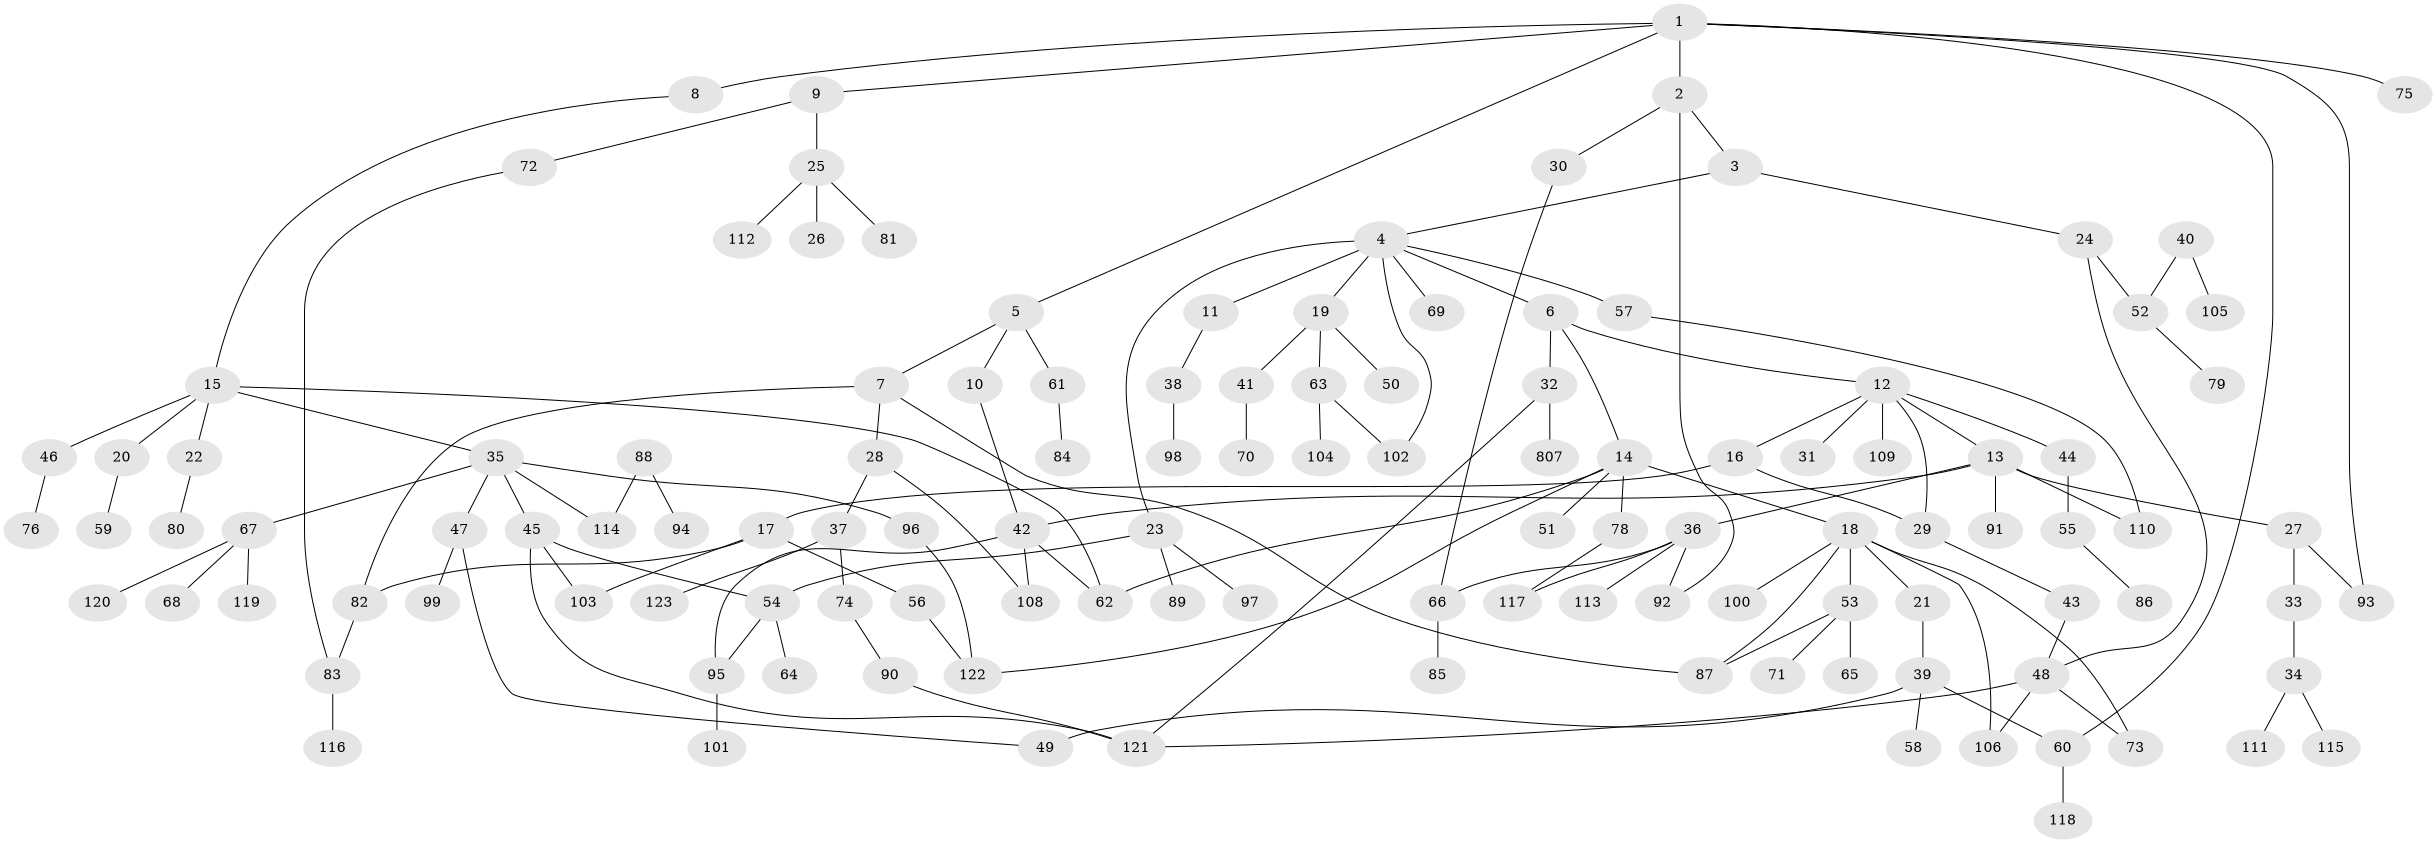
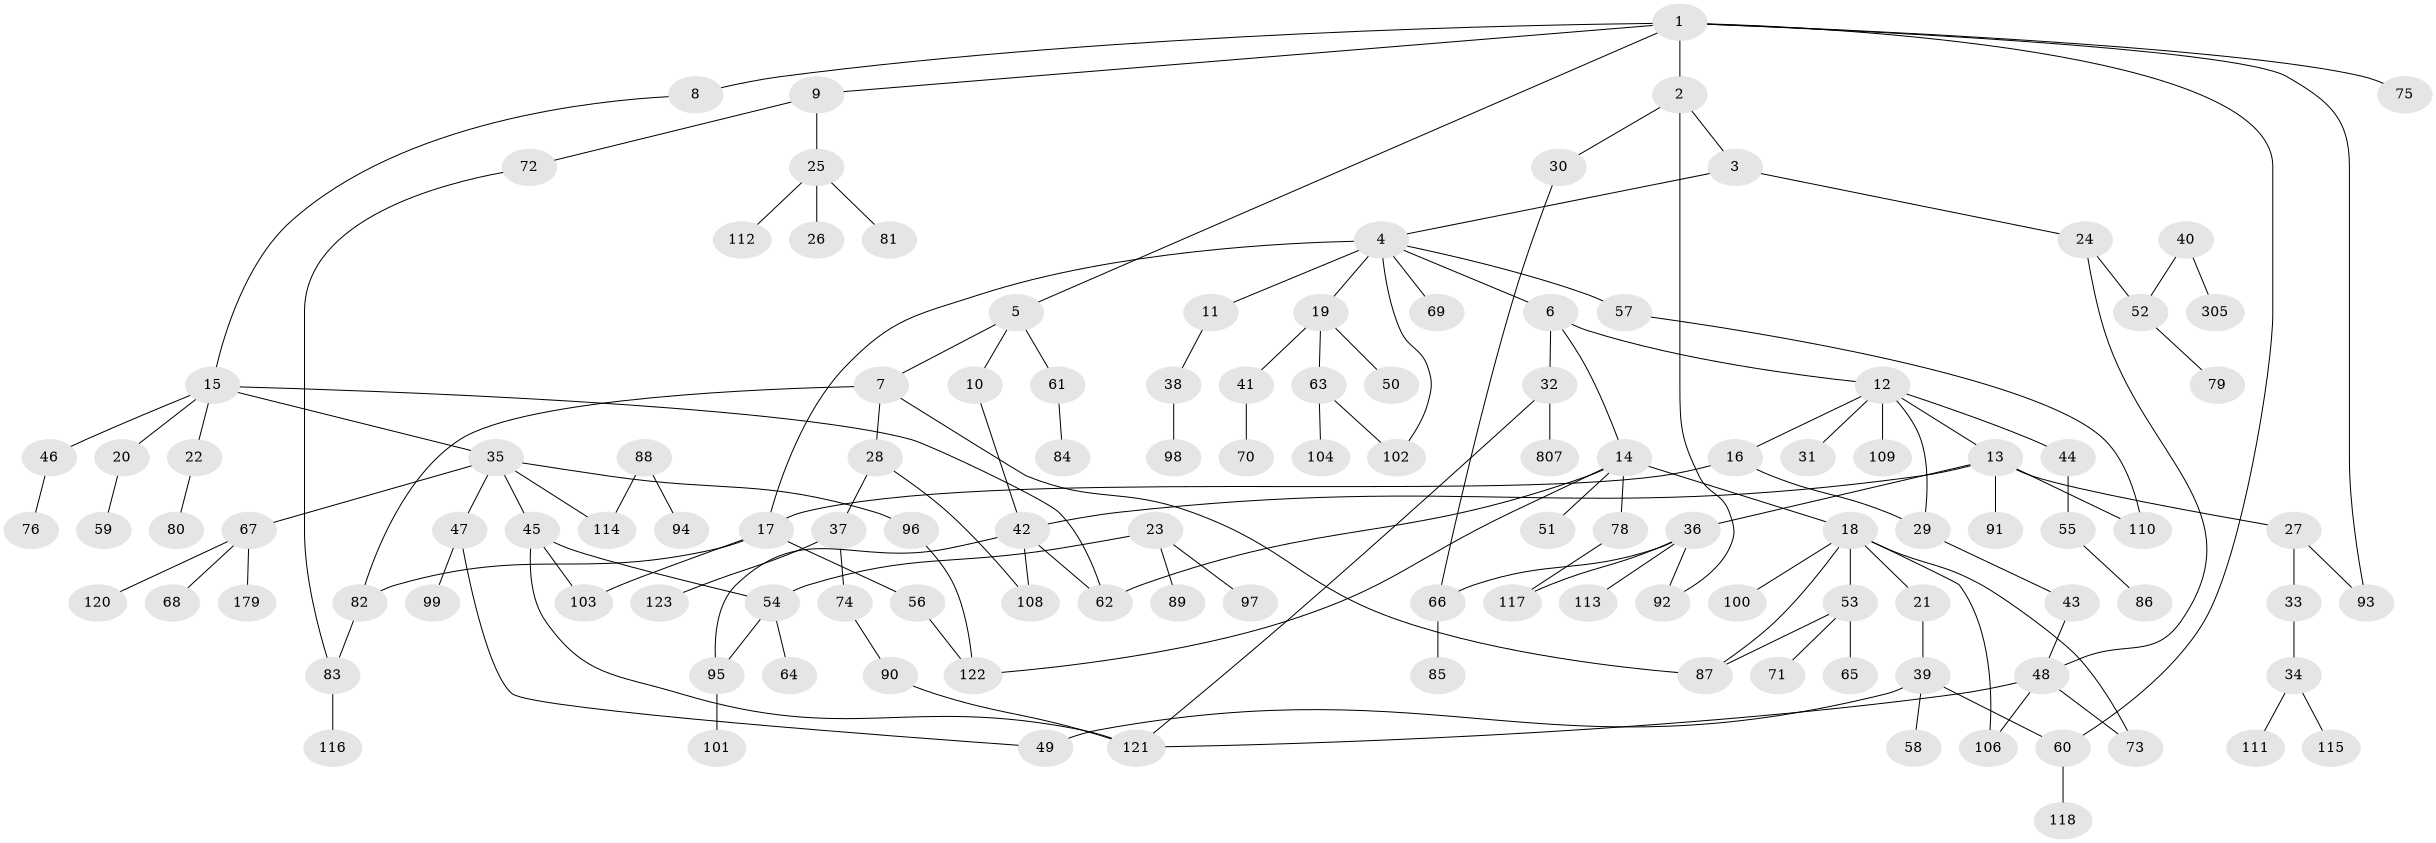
(1158, 310) -> (1008, 286)
(2215, 313) -> (2215, 313)
(247, 603) -> (247, 603)
